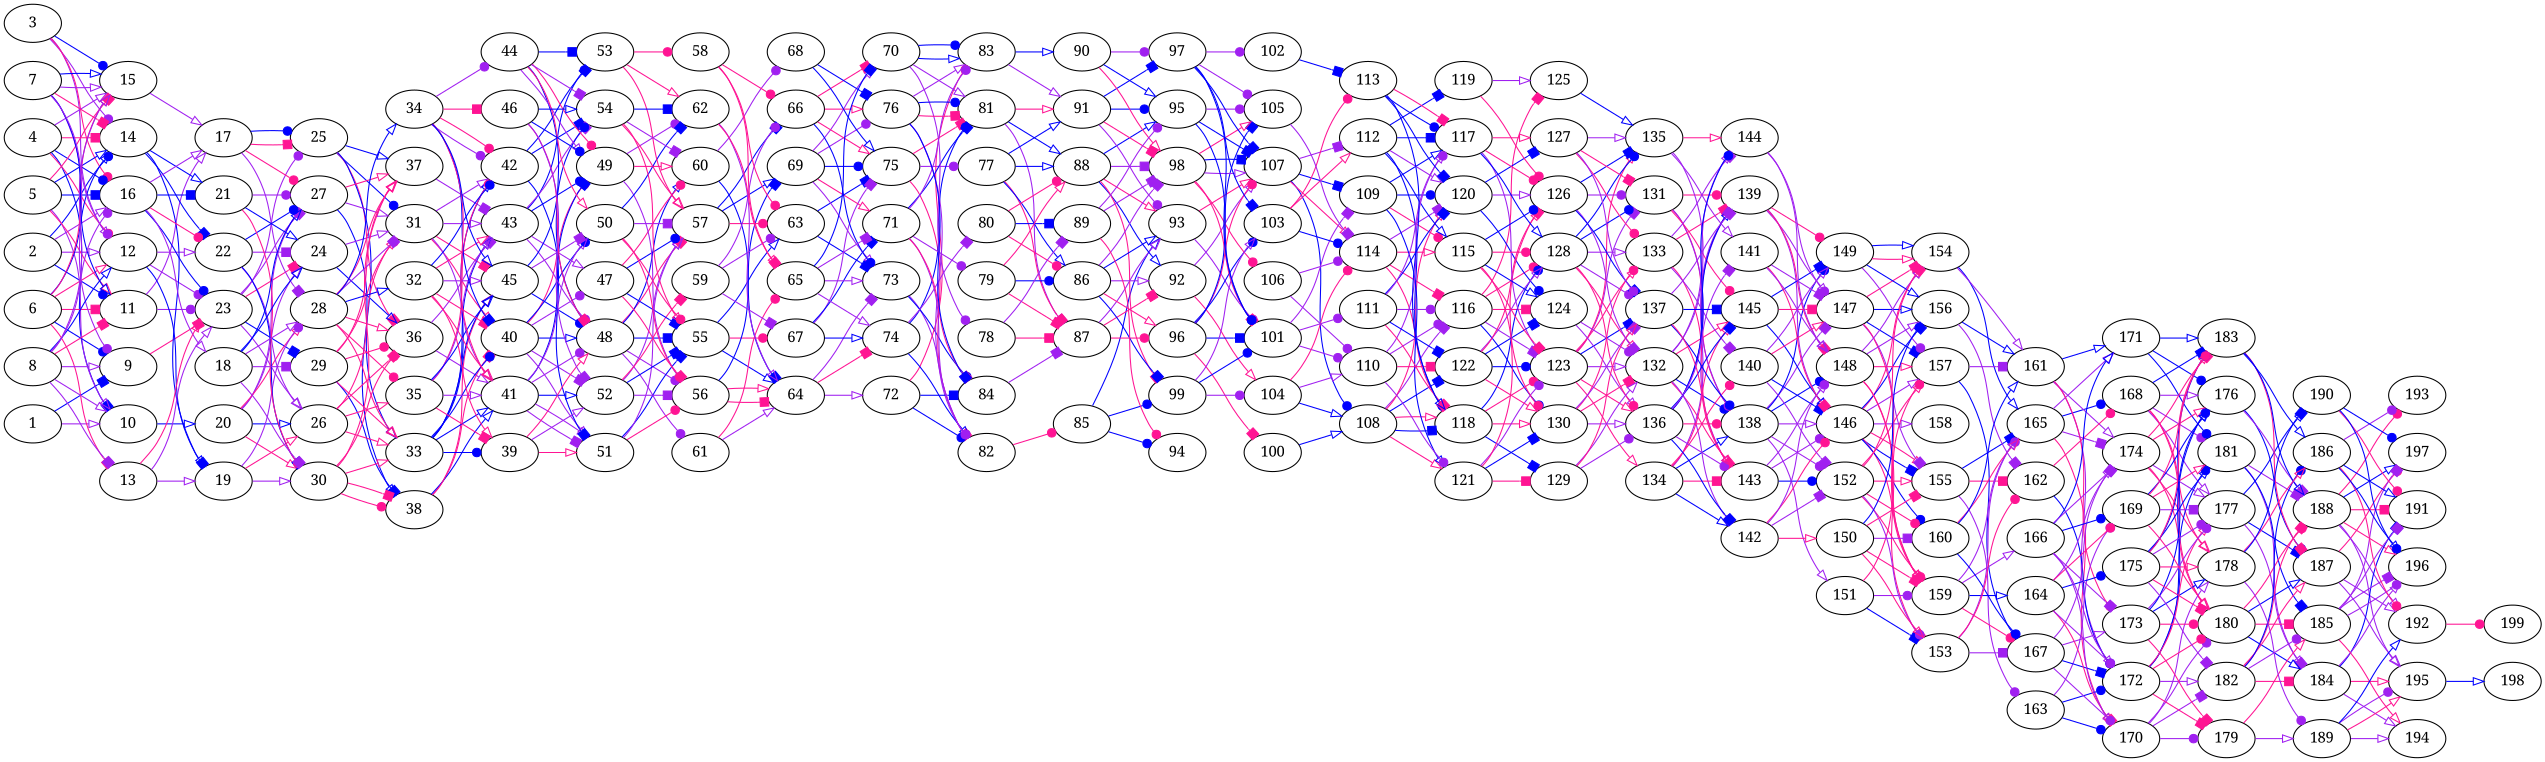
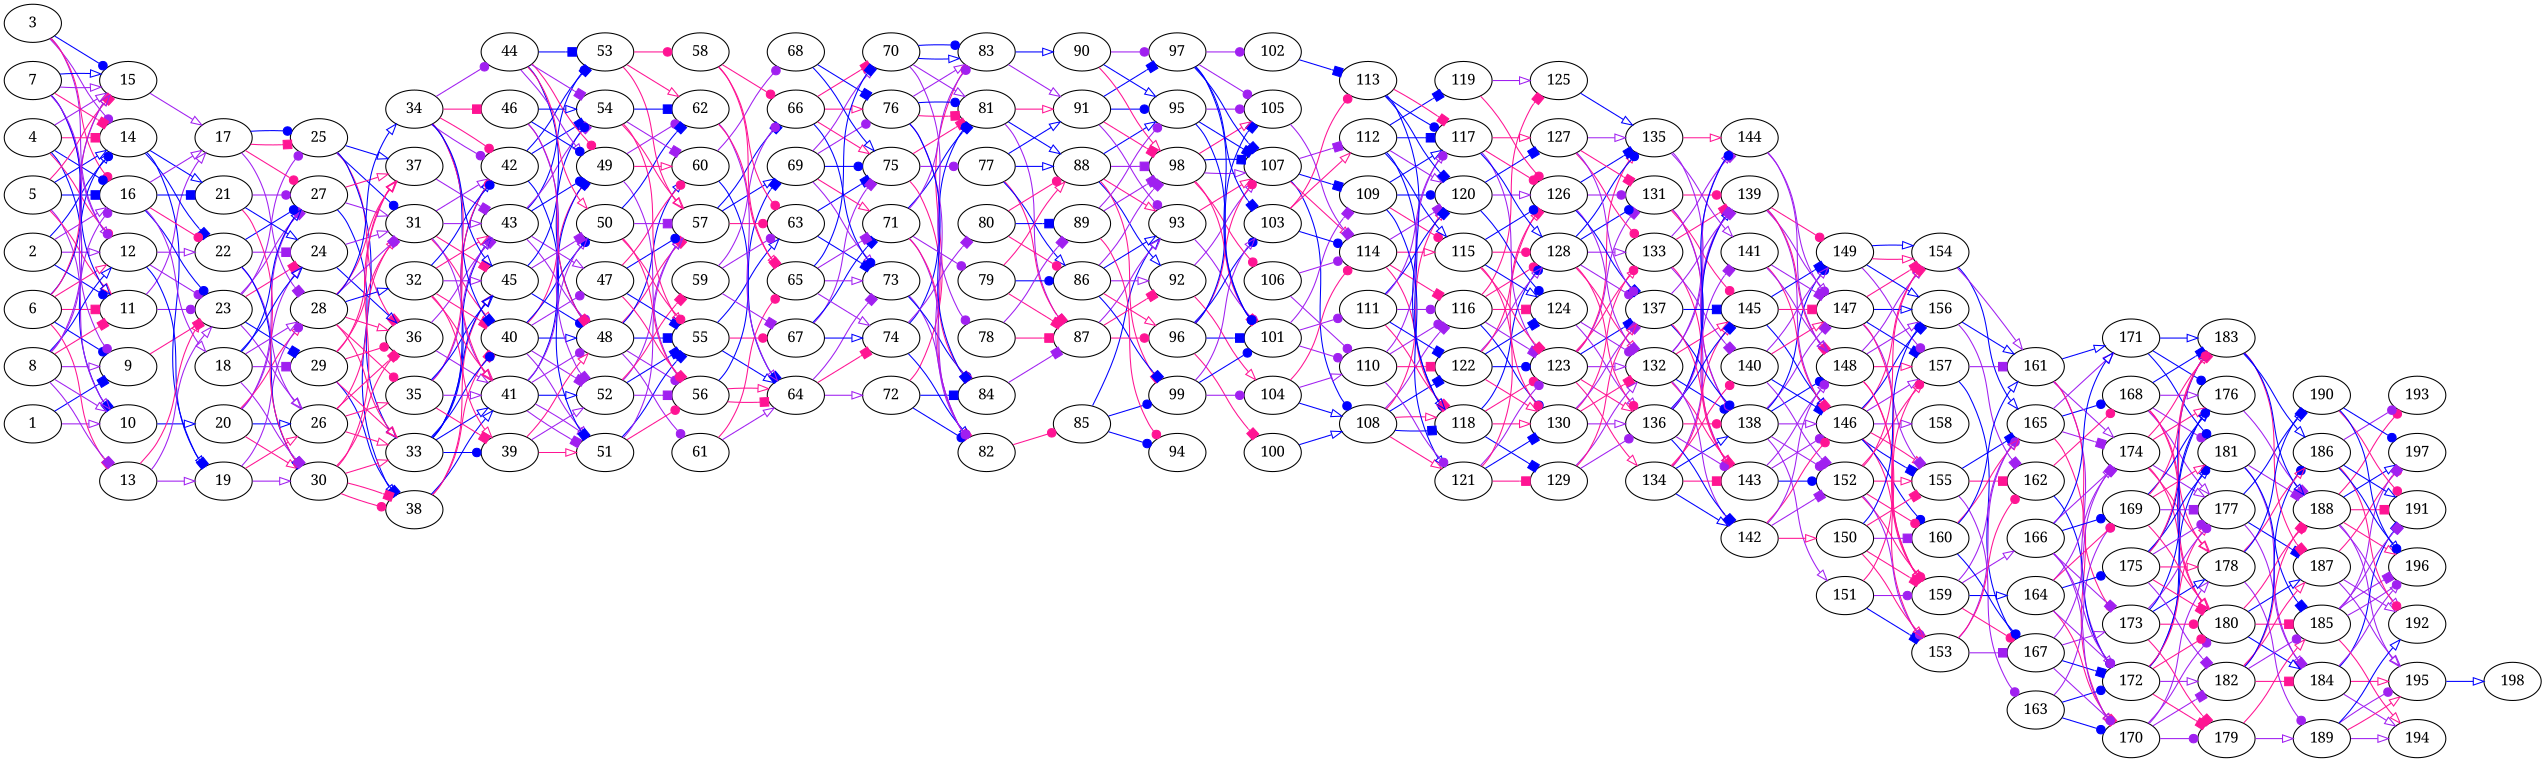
(2273, 477) -> none
(2513, 624) -> none
